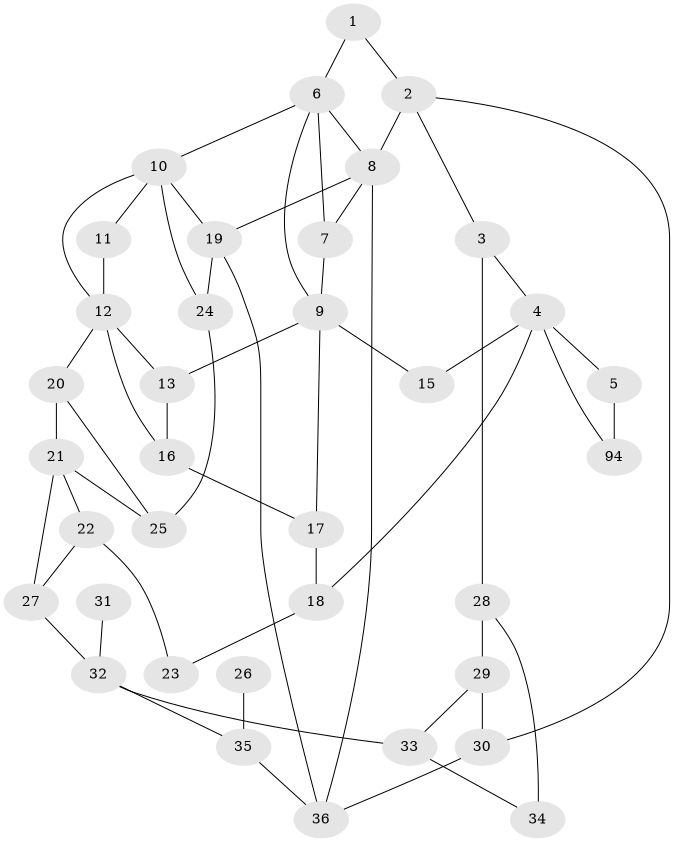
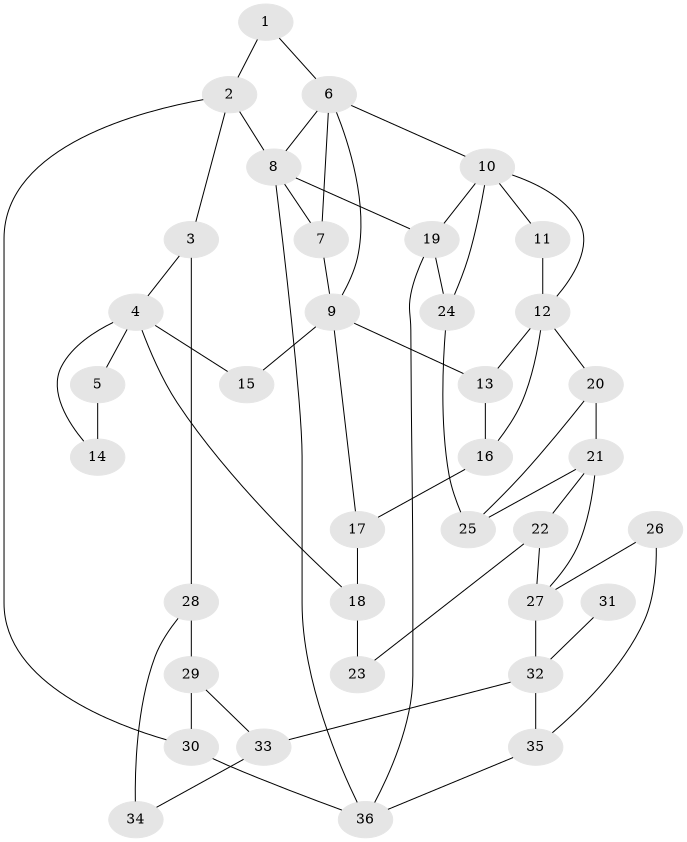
(614, 457) -> (98, 457)
none -> (596, 566)
